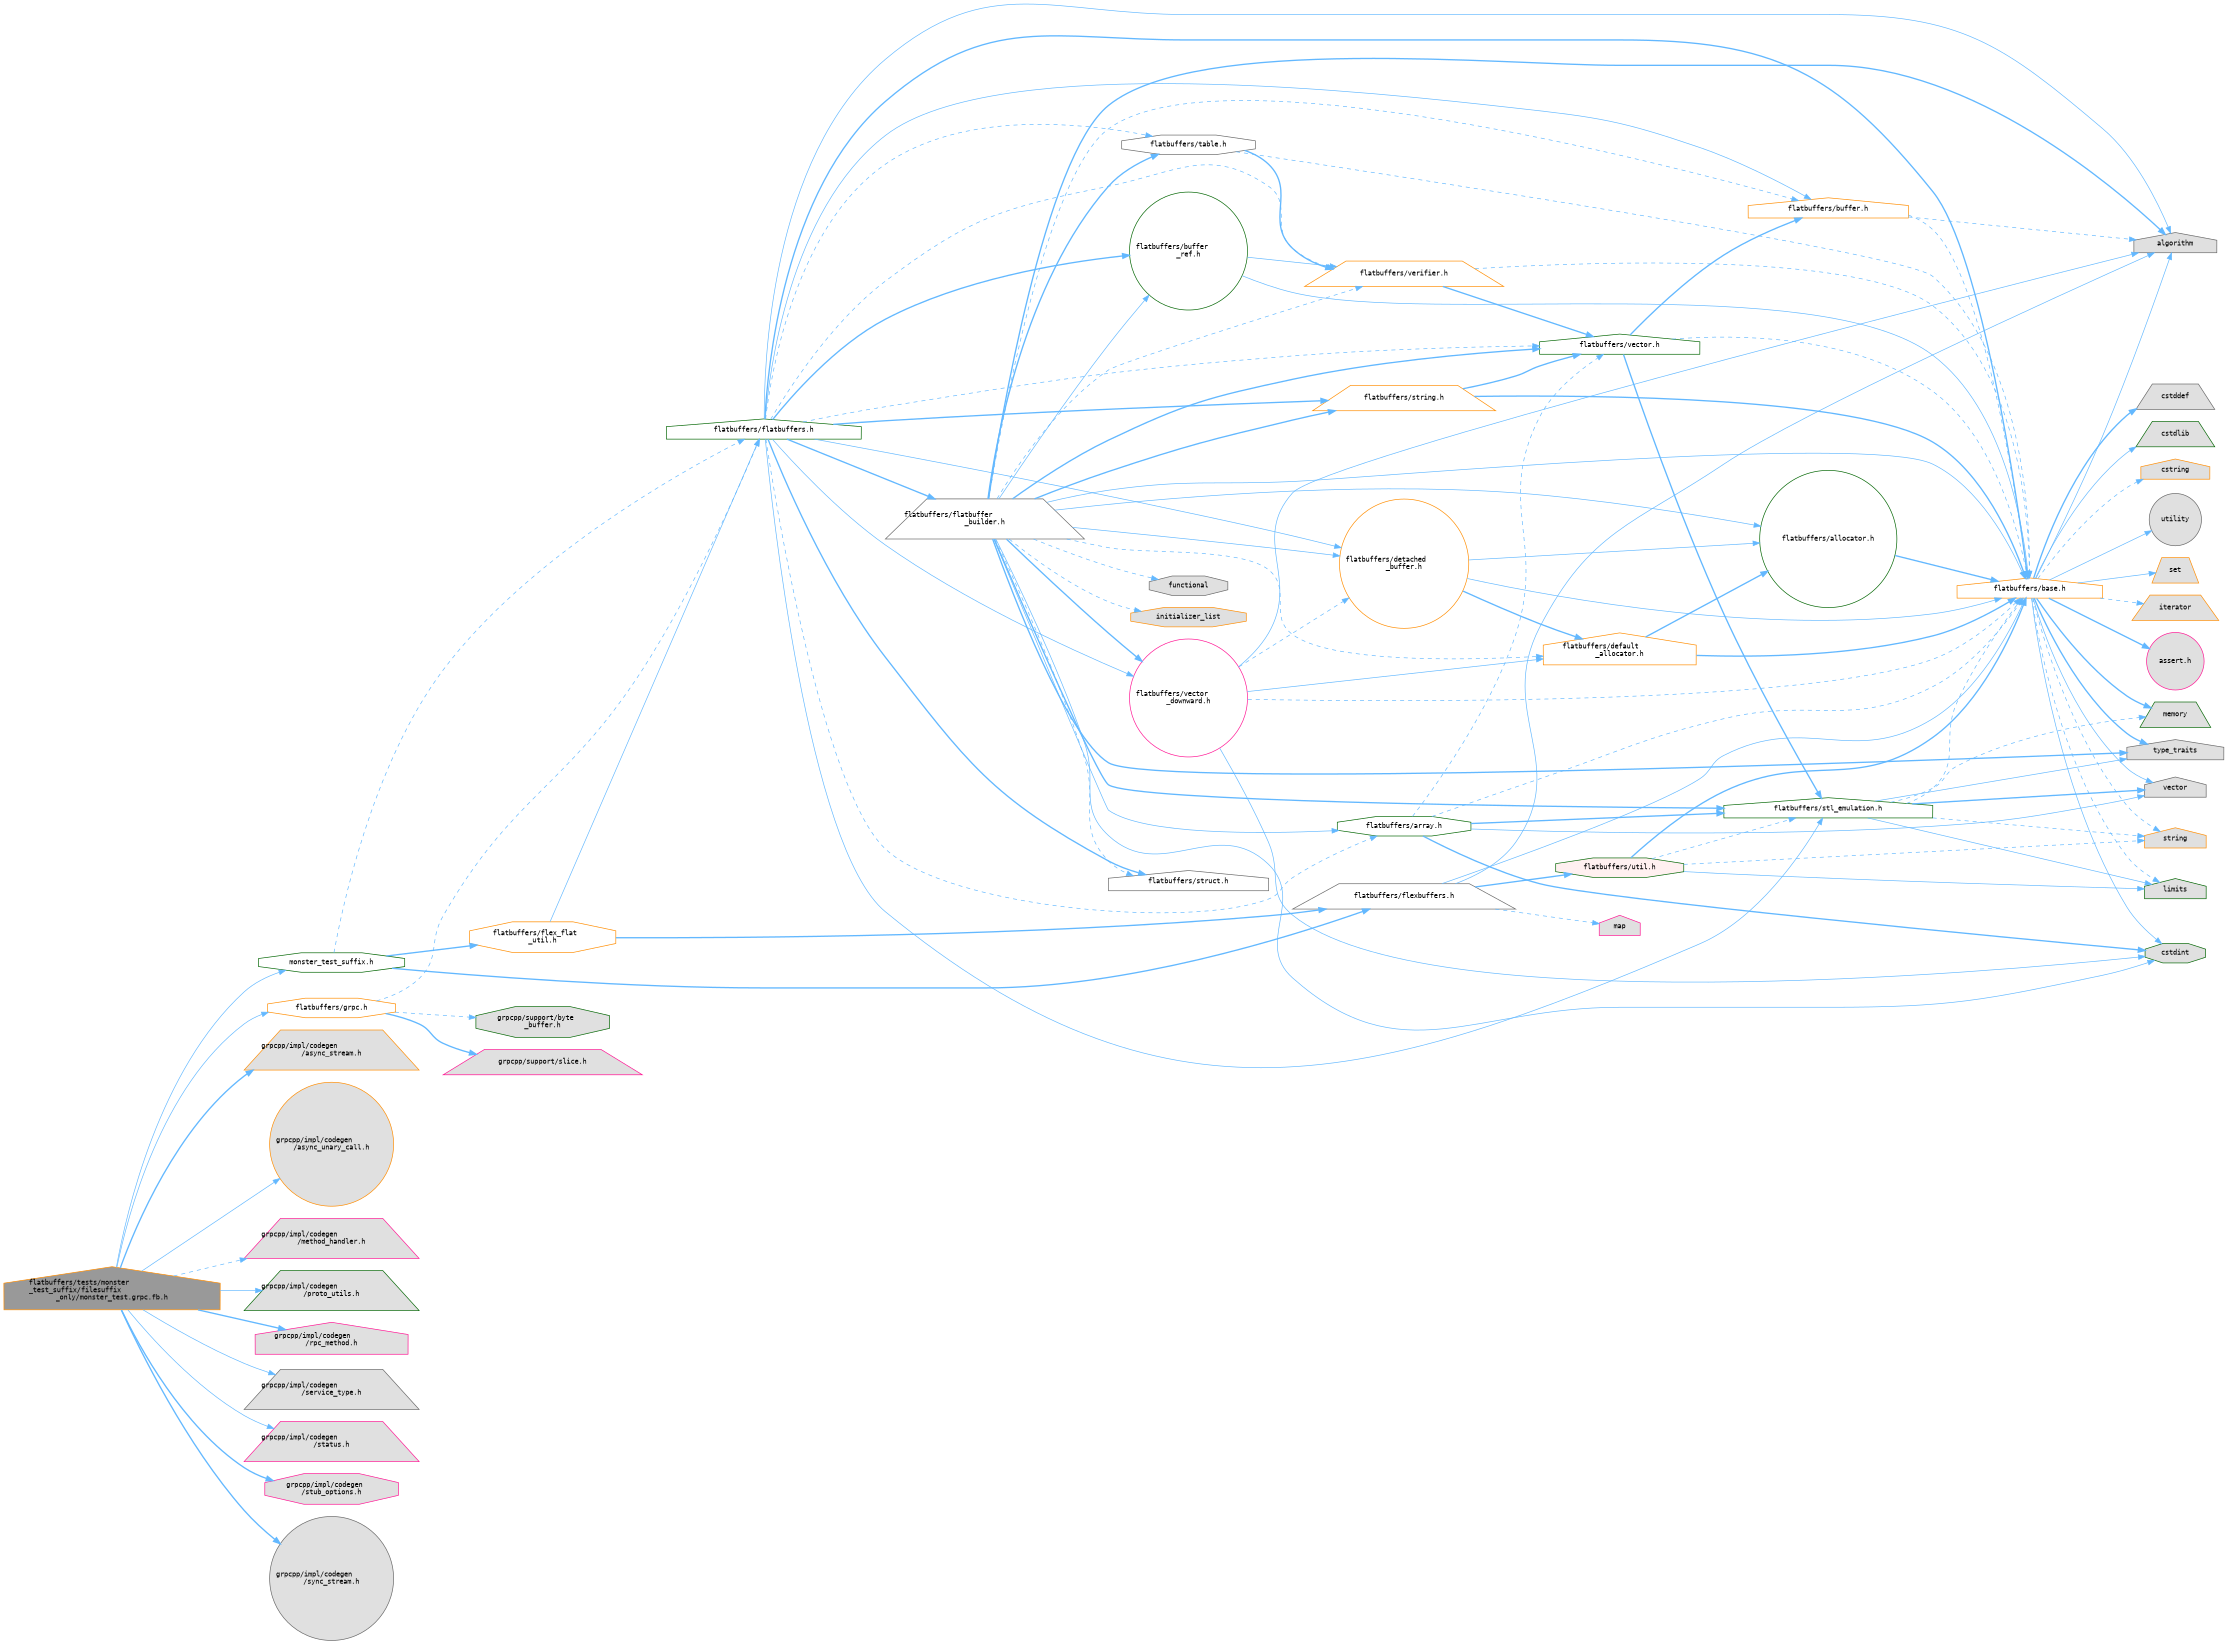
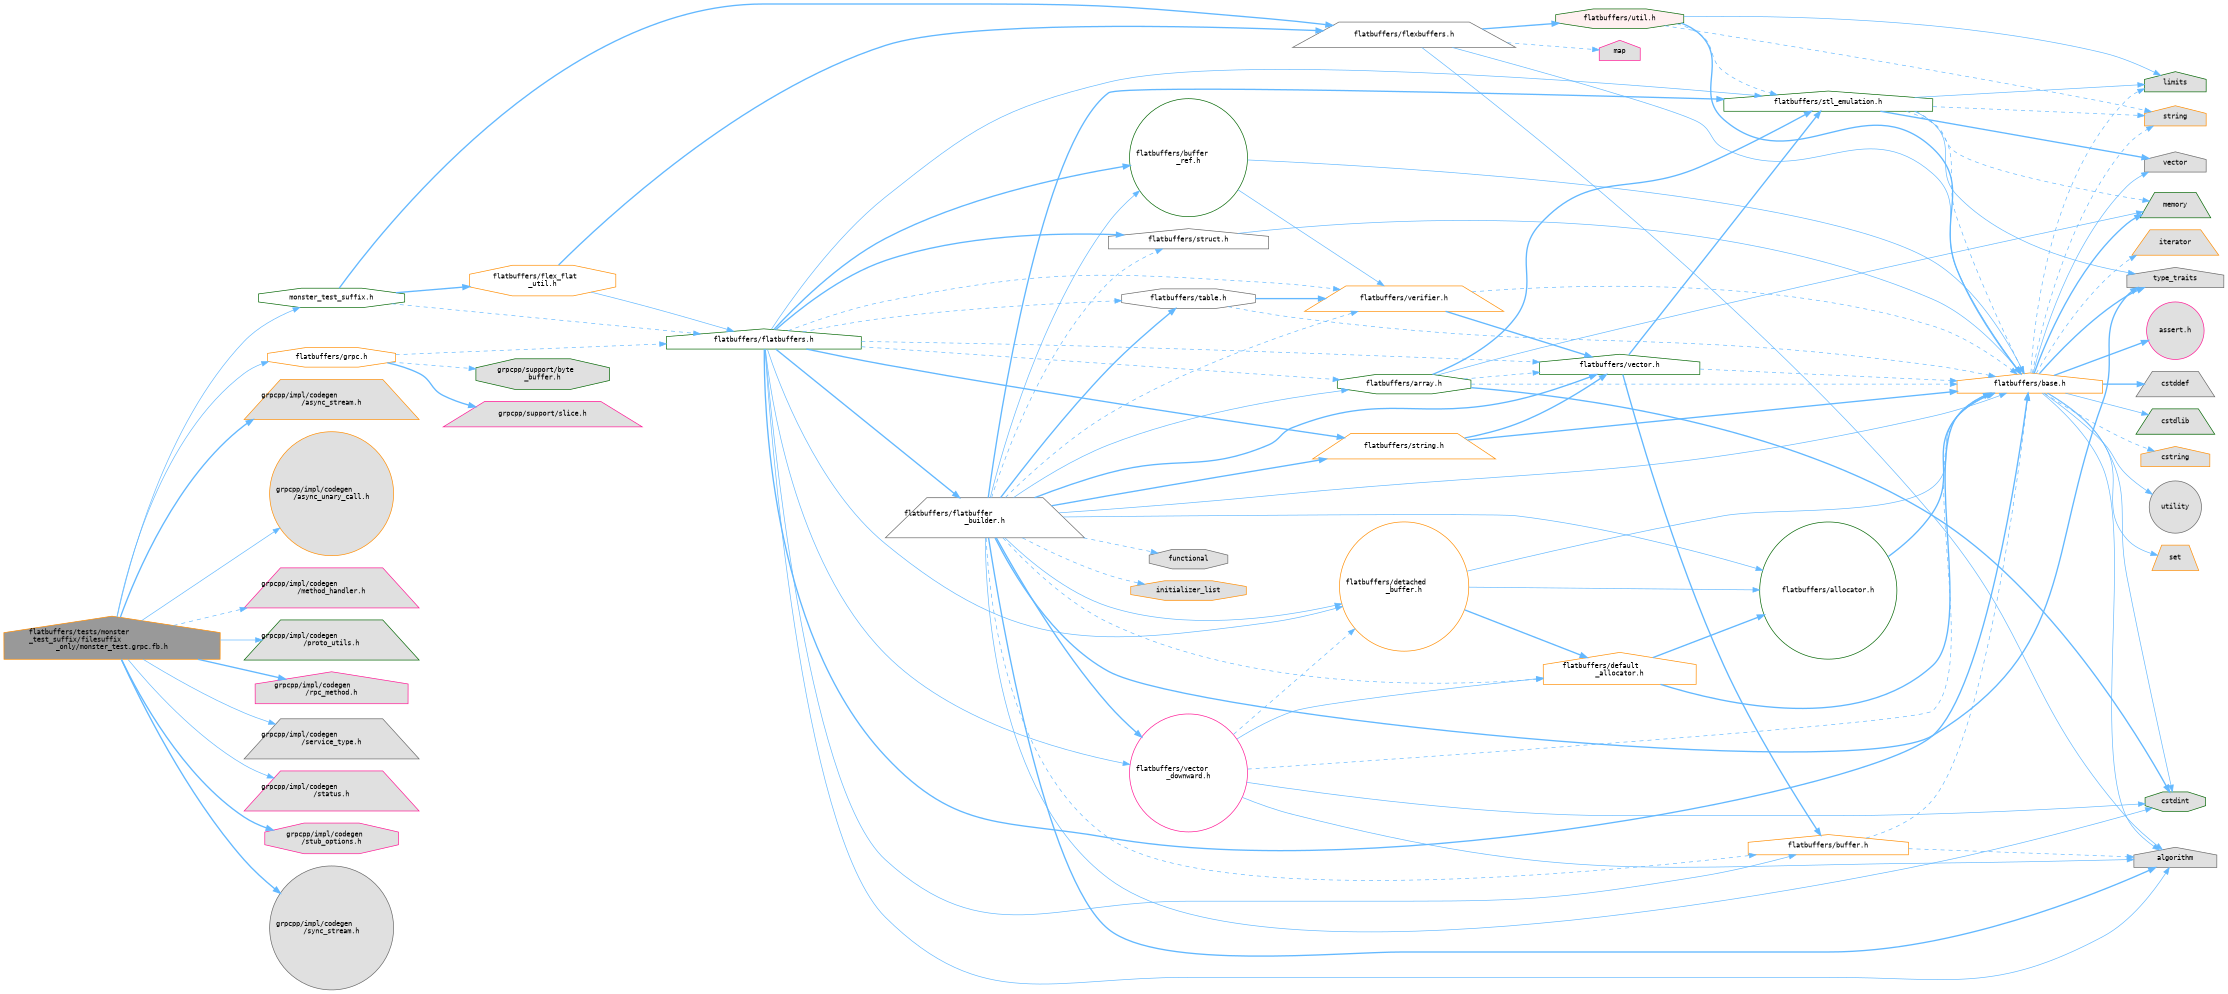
none -> (1624, 228)
(1806, 832) -> (1786, 290)
